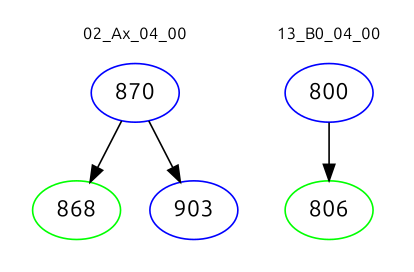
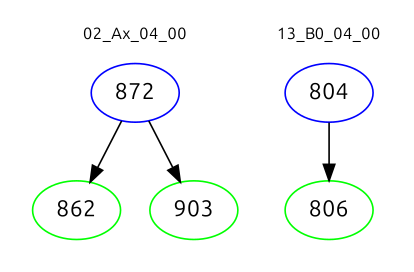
(135, 93) -> (135, 93)
(329, 93) -> (329, 93)
(77, 210) -> (77, 210)
(194, 210) -> (194, 210)
